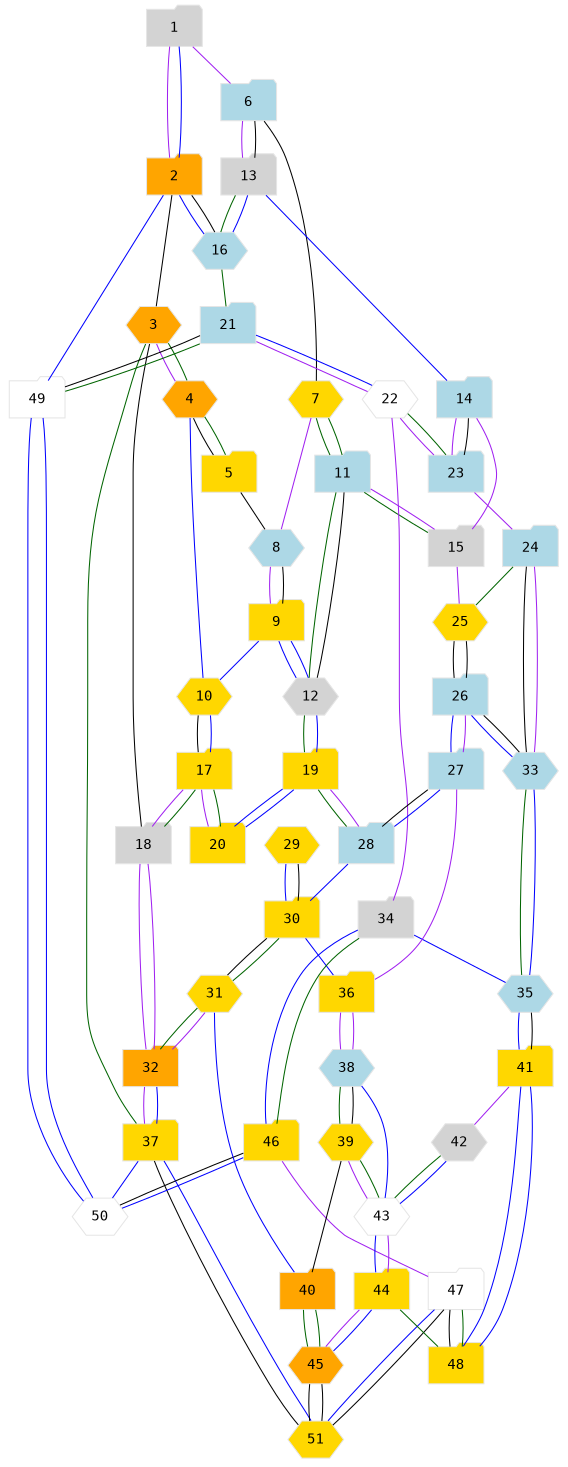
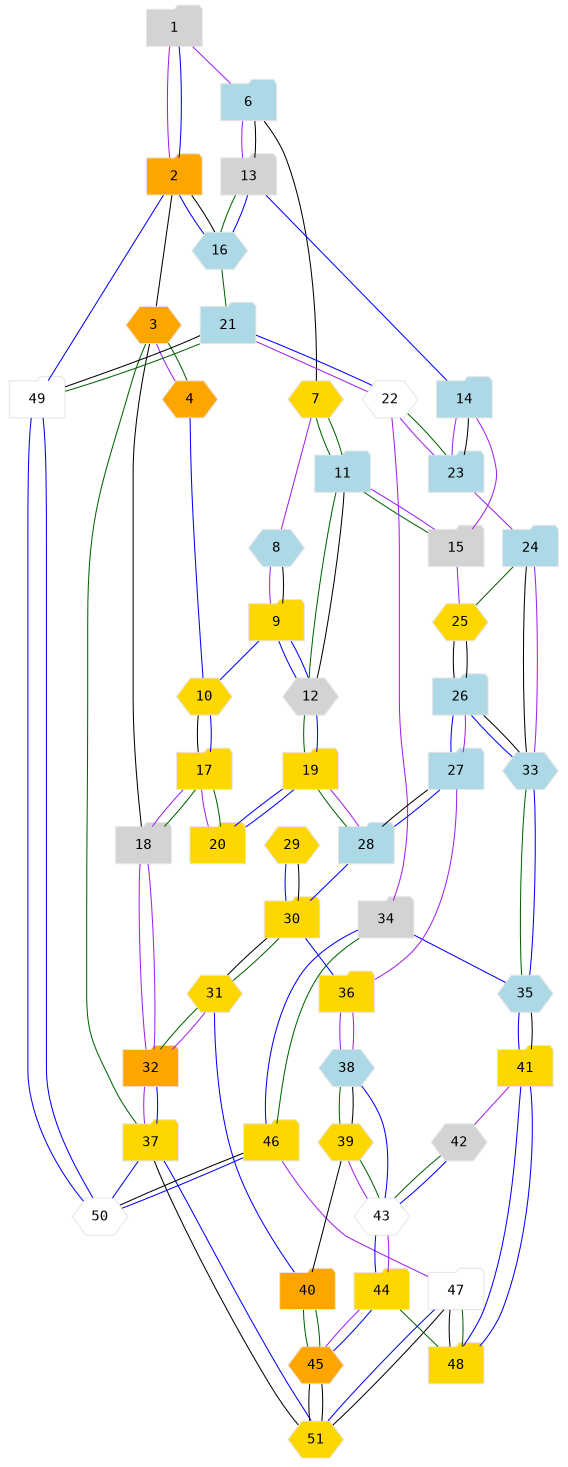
(229, 474) -> none
